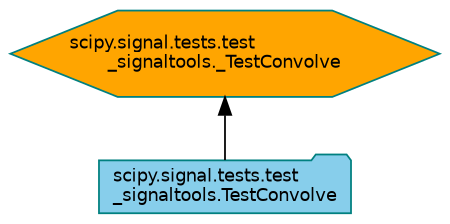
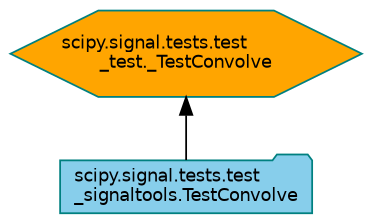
(225, 54) -> (186, 54)
